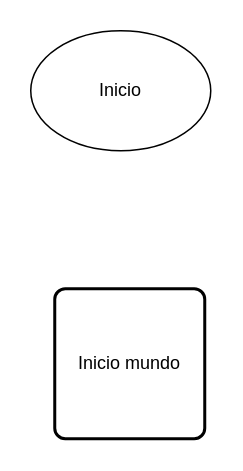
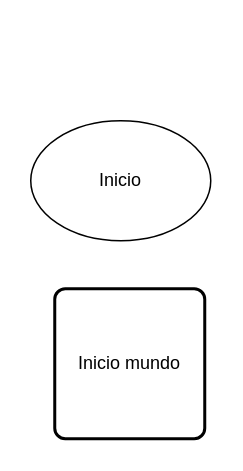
(121, 91) -> (121, 181)
